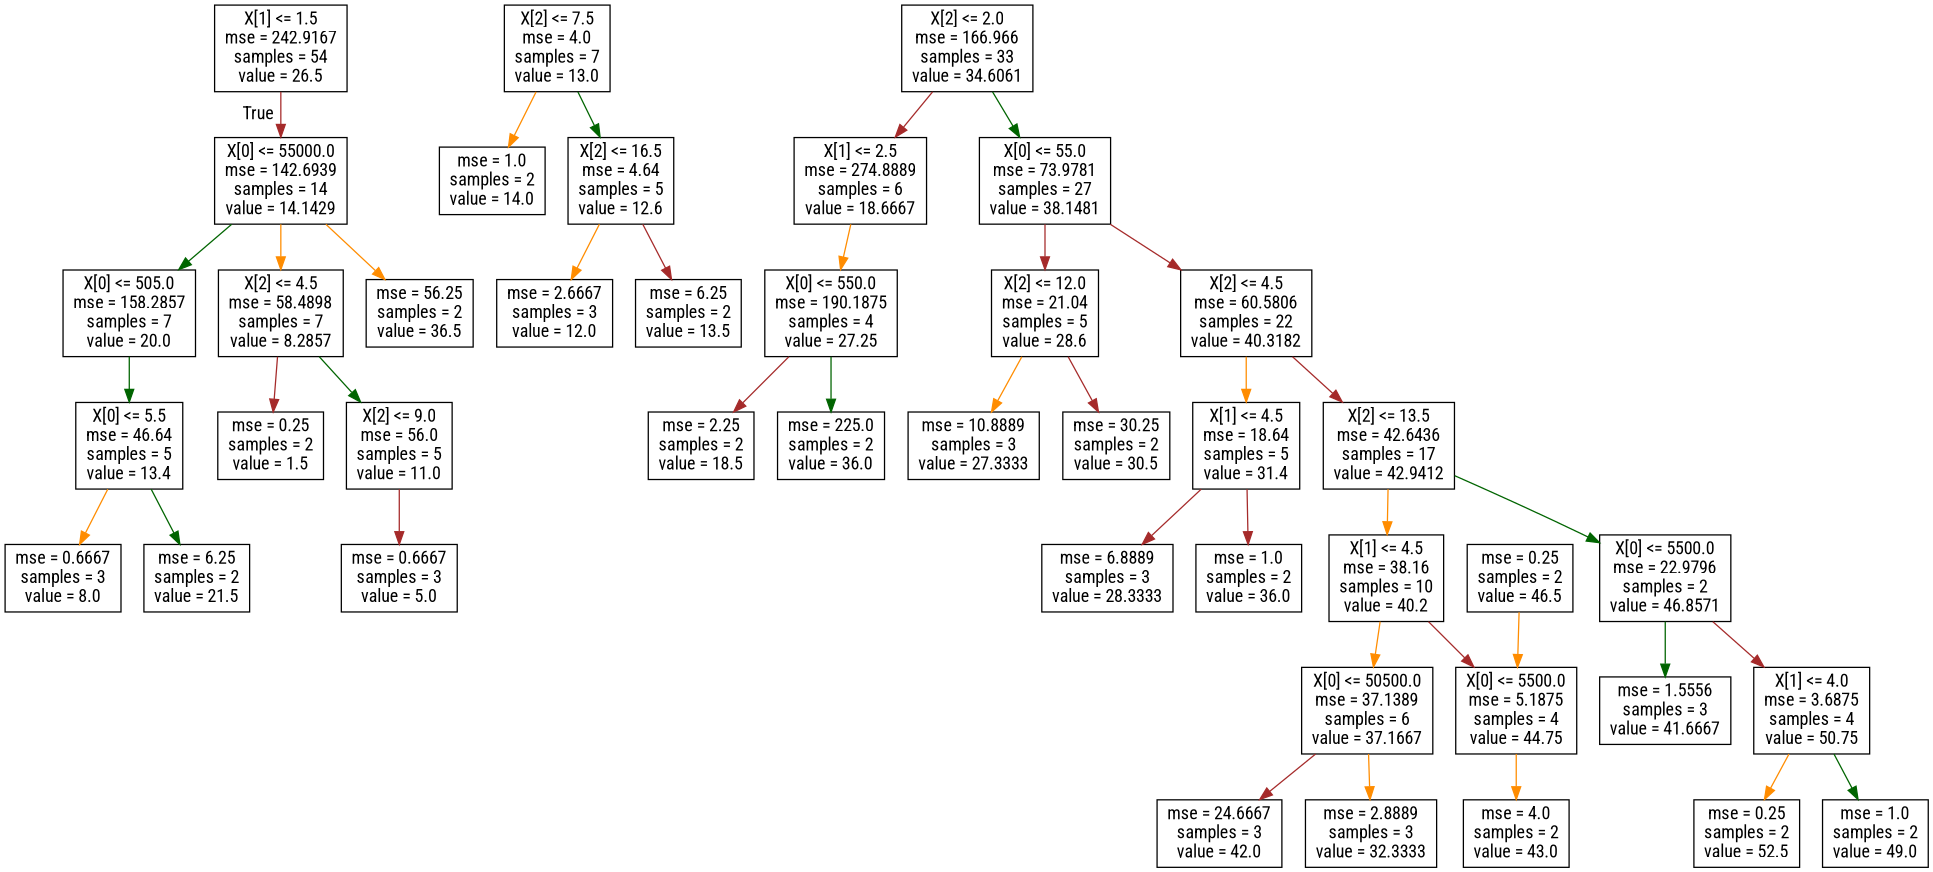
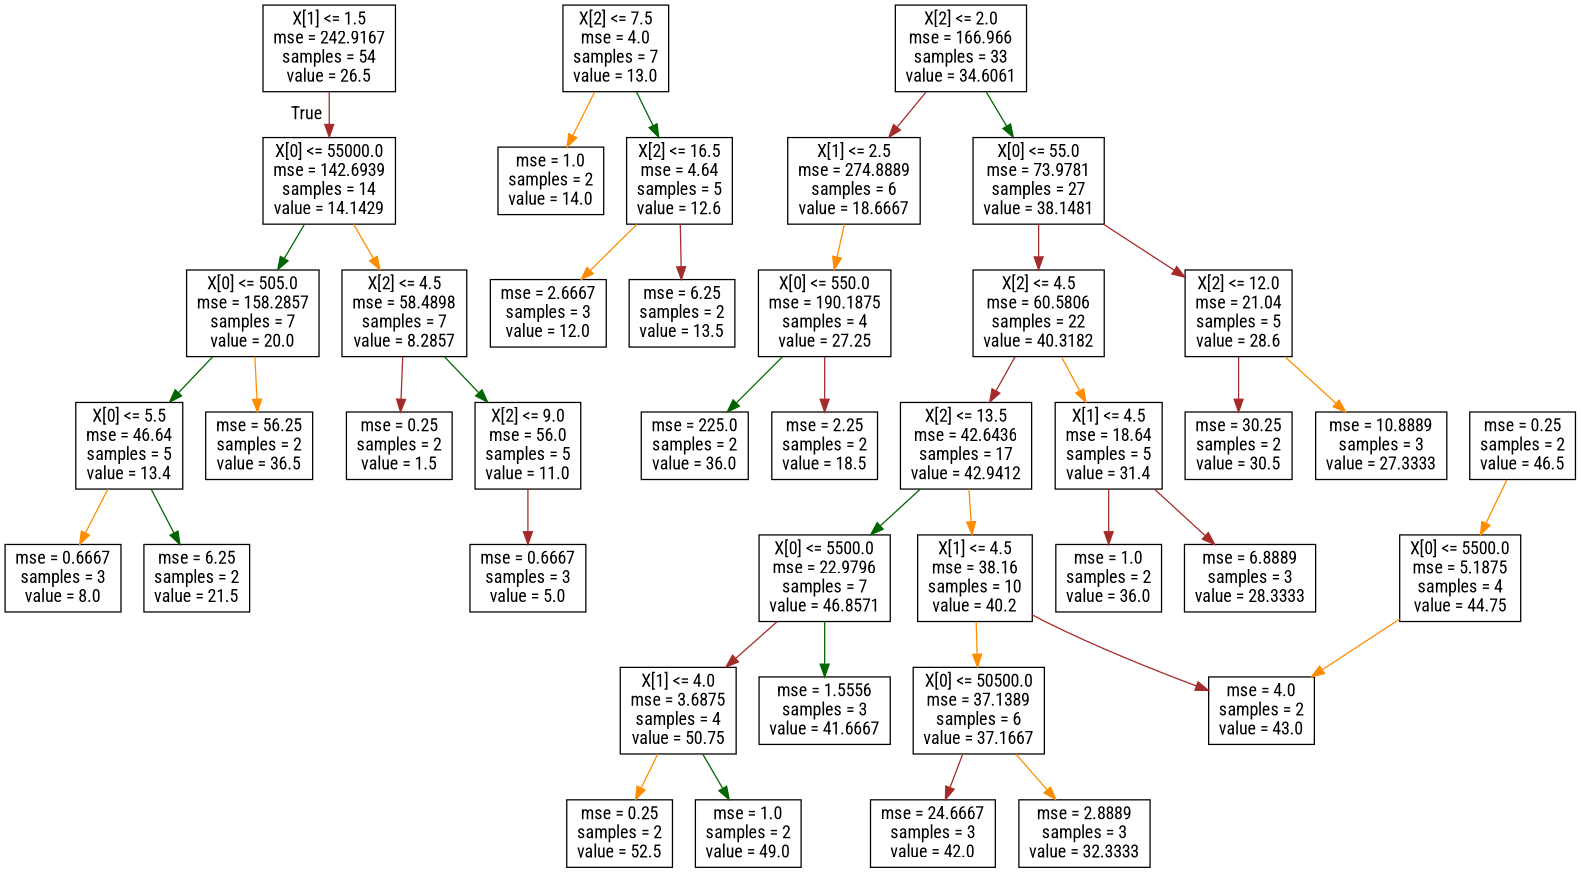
(351, 247) -> (256, 378)
(1665, 578) -> (825, 578)
(1447, 640) -> (1113, 653)
